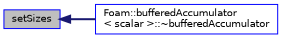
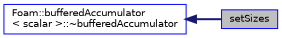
(83, 19) -> (209, 19)
